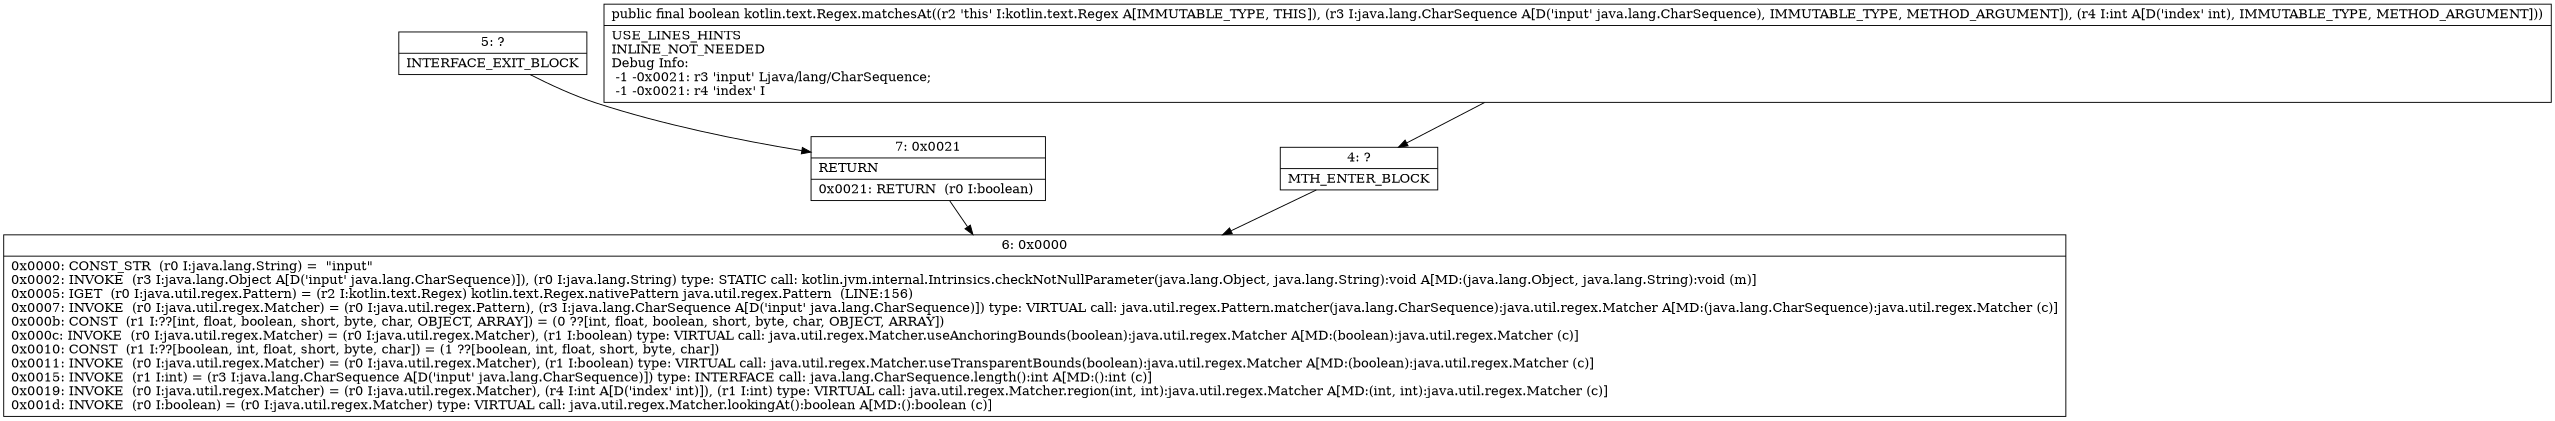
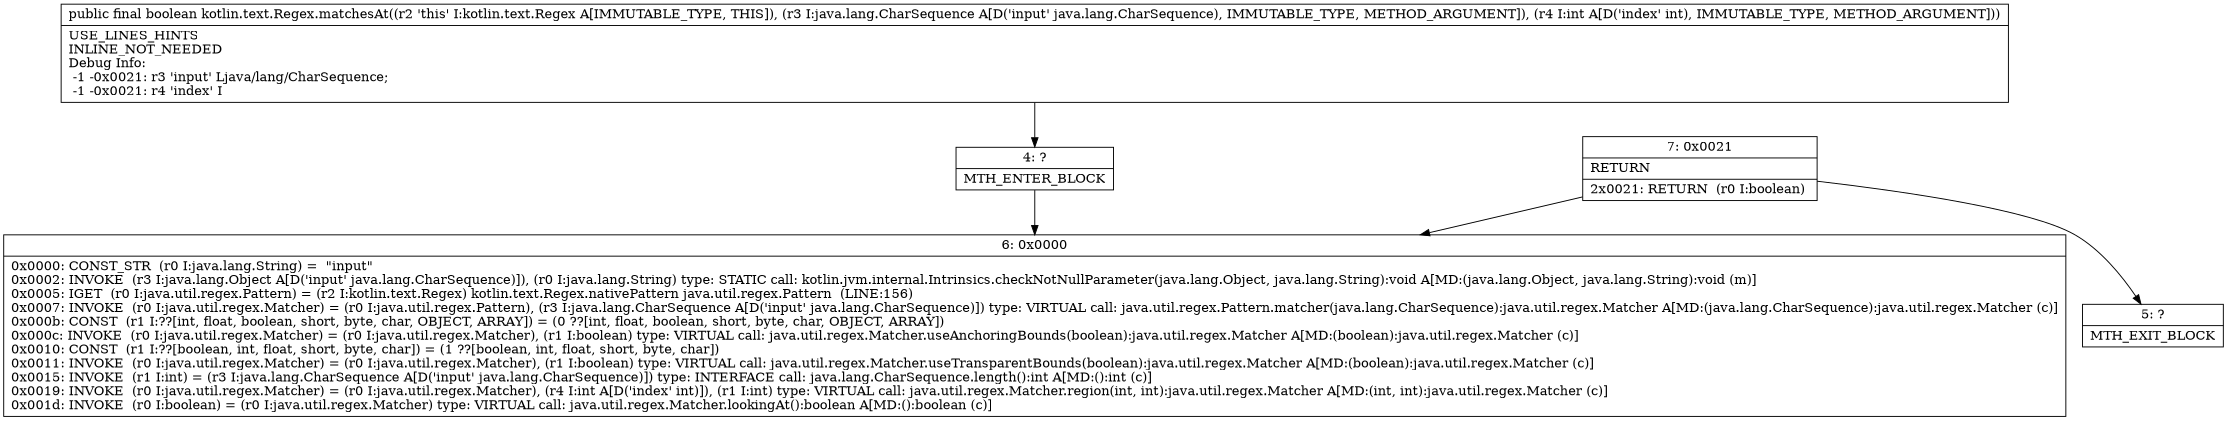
(493, 63) -> (2153, 336)
(663, 122) -> (1991, 208)
(928, 189) -> (1700, 189)
